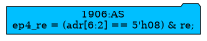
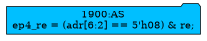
(104, 20) -> (104, 20)
